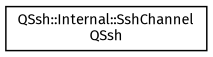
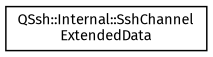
(106, 29) -> (106, 29)
